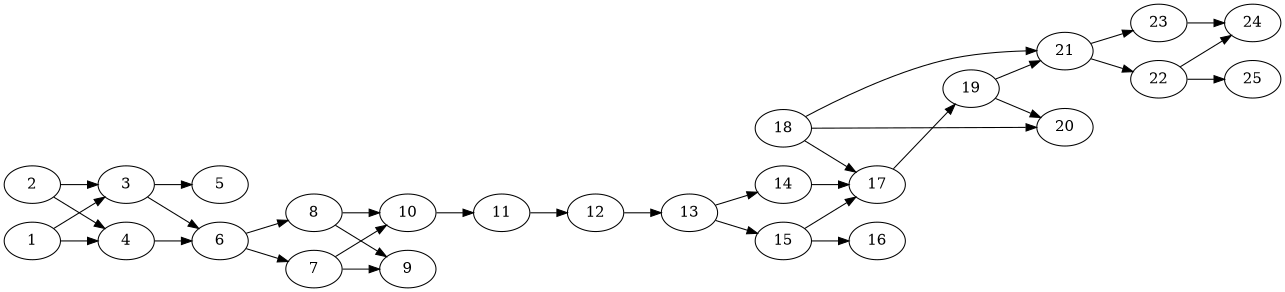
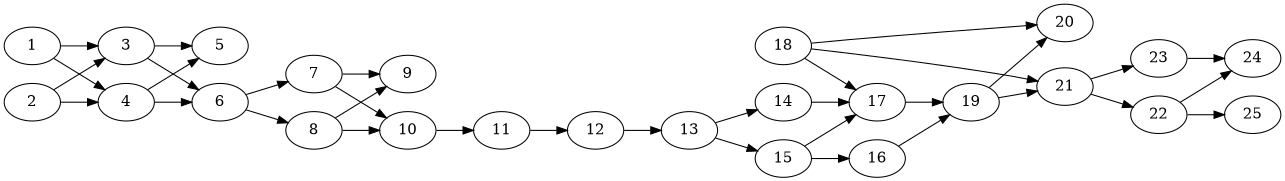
none -> (167, 78)
none -> (920, 133)
